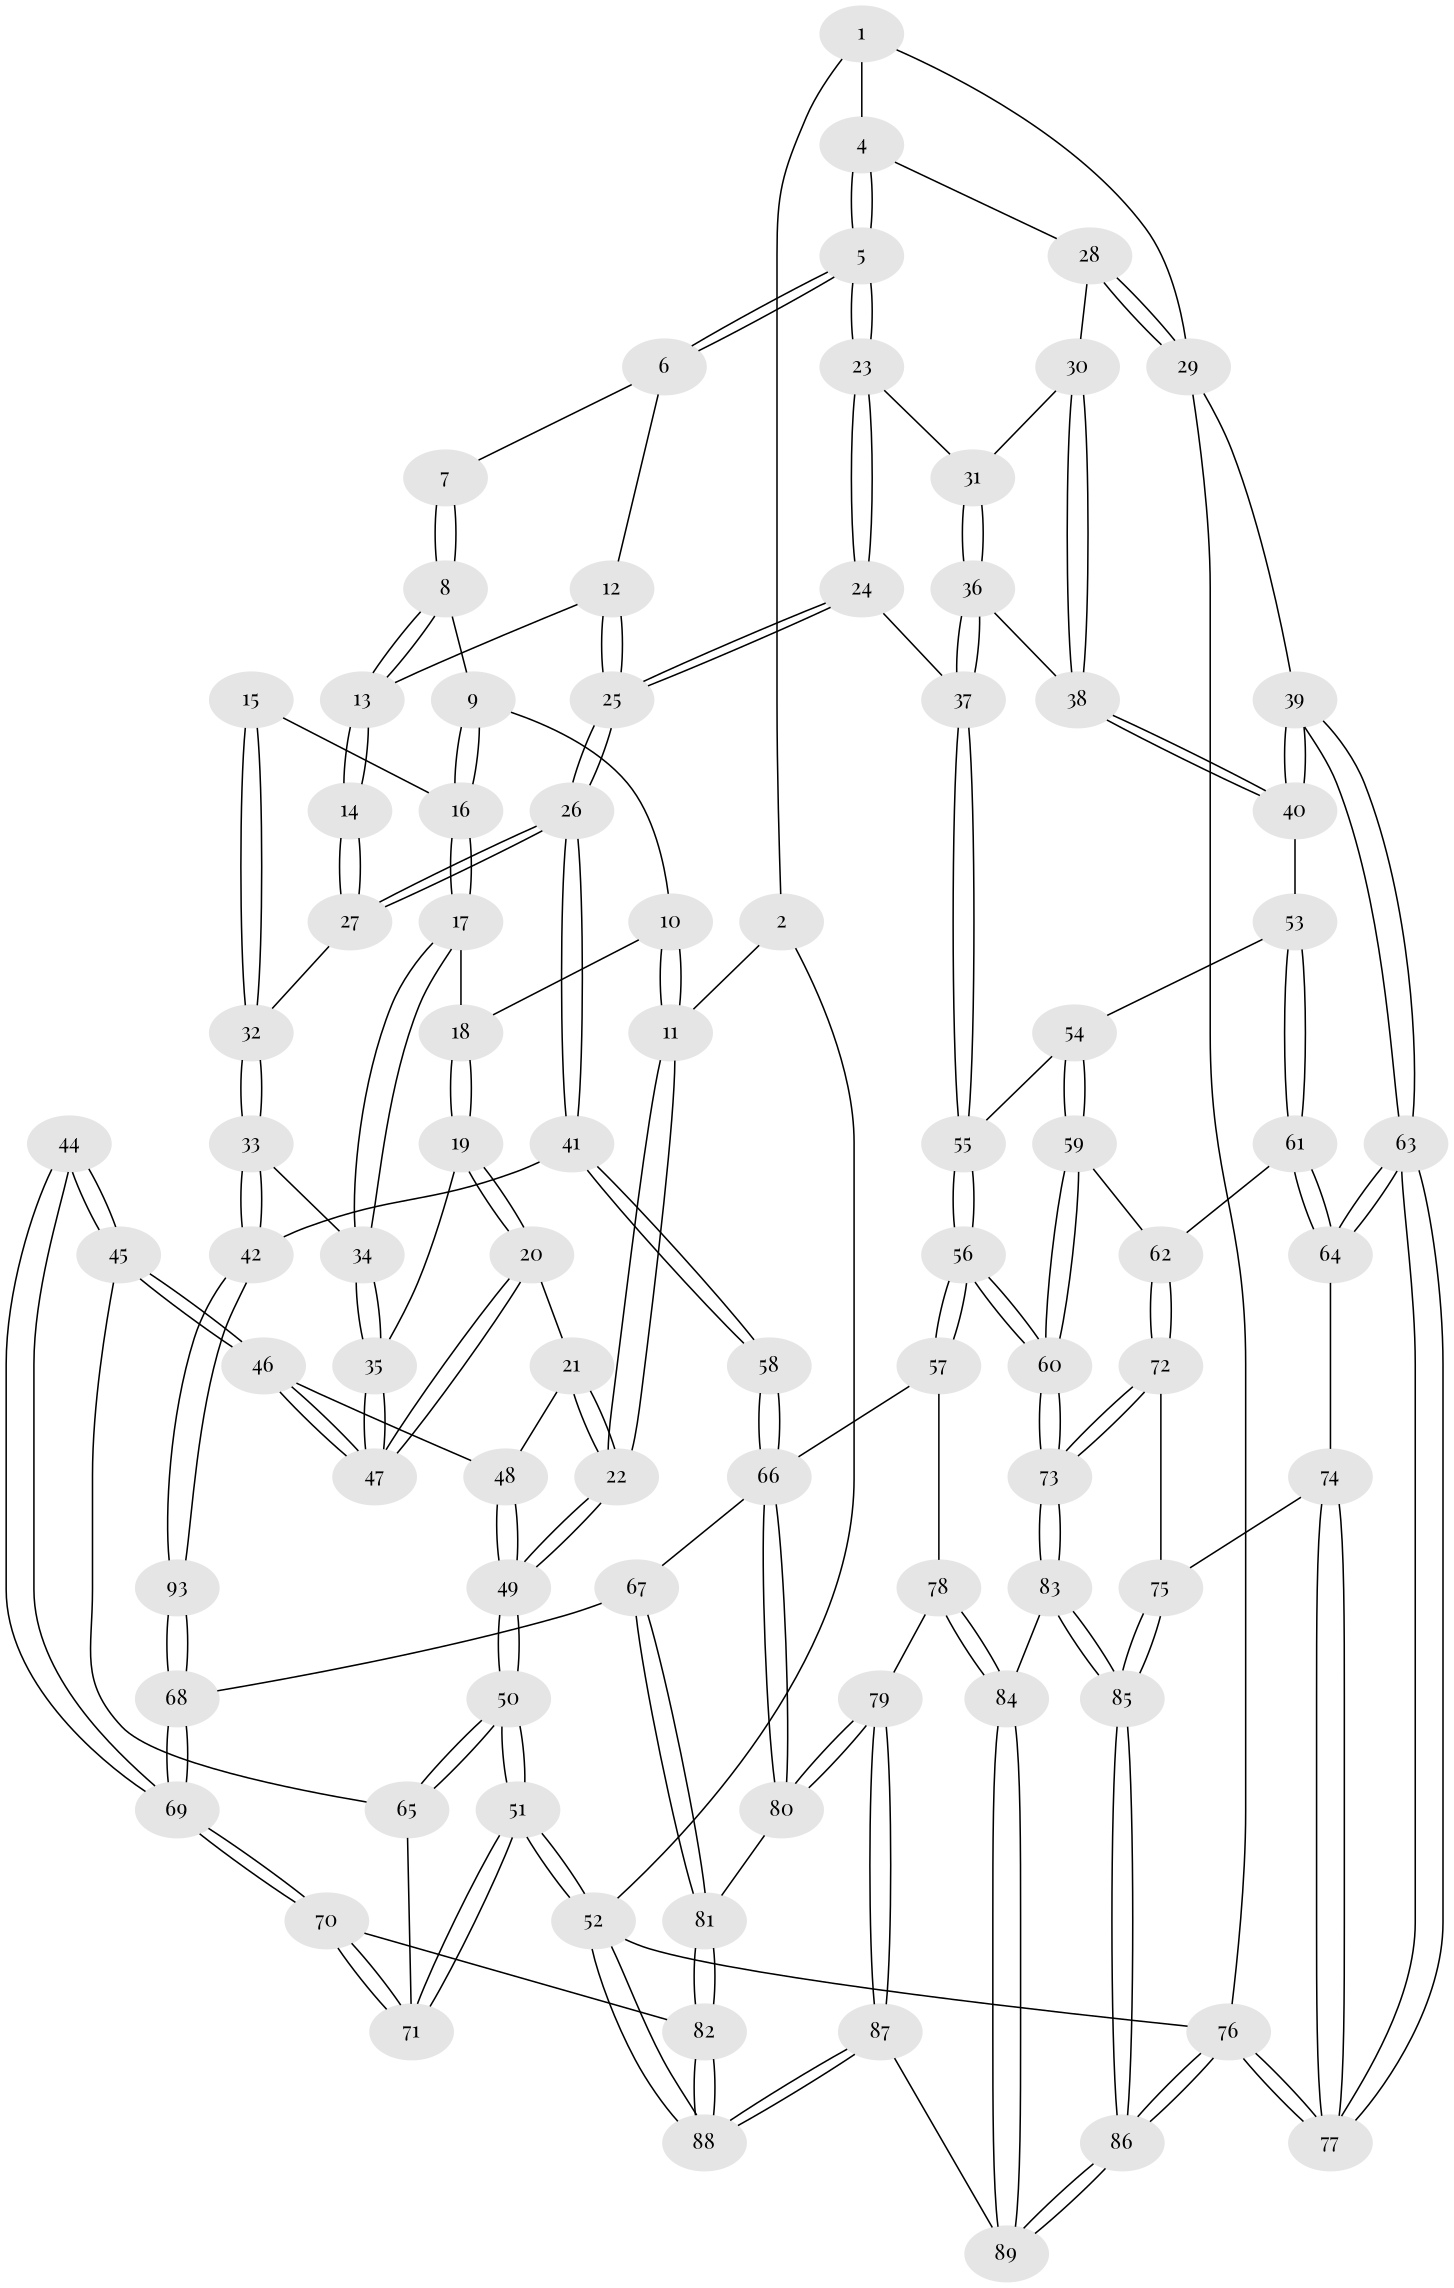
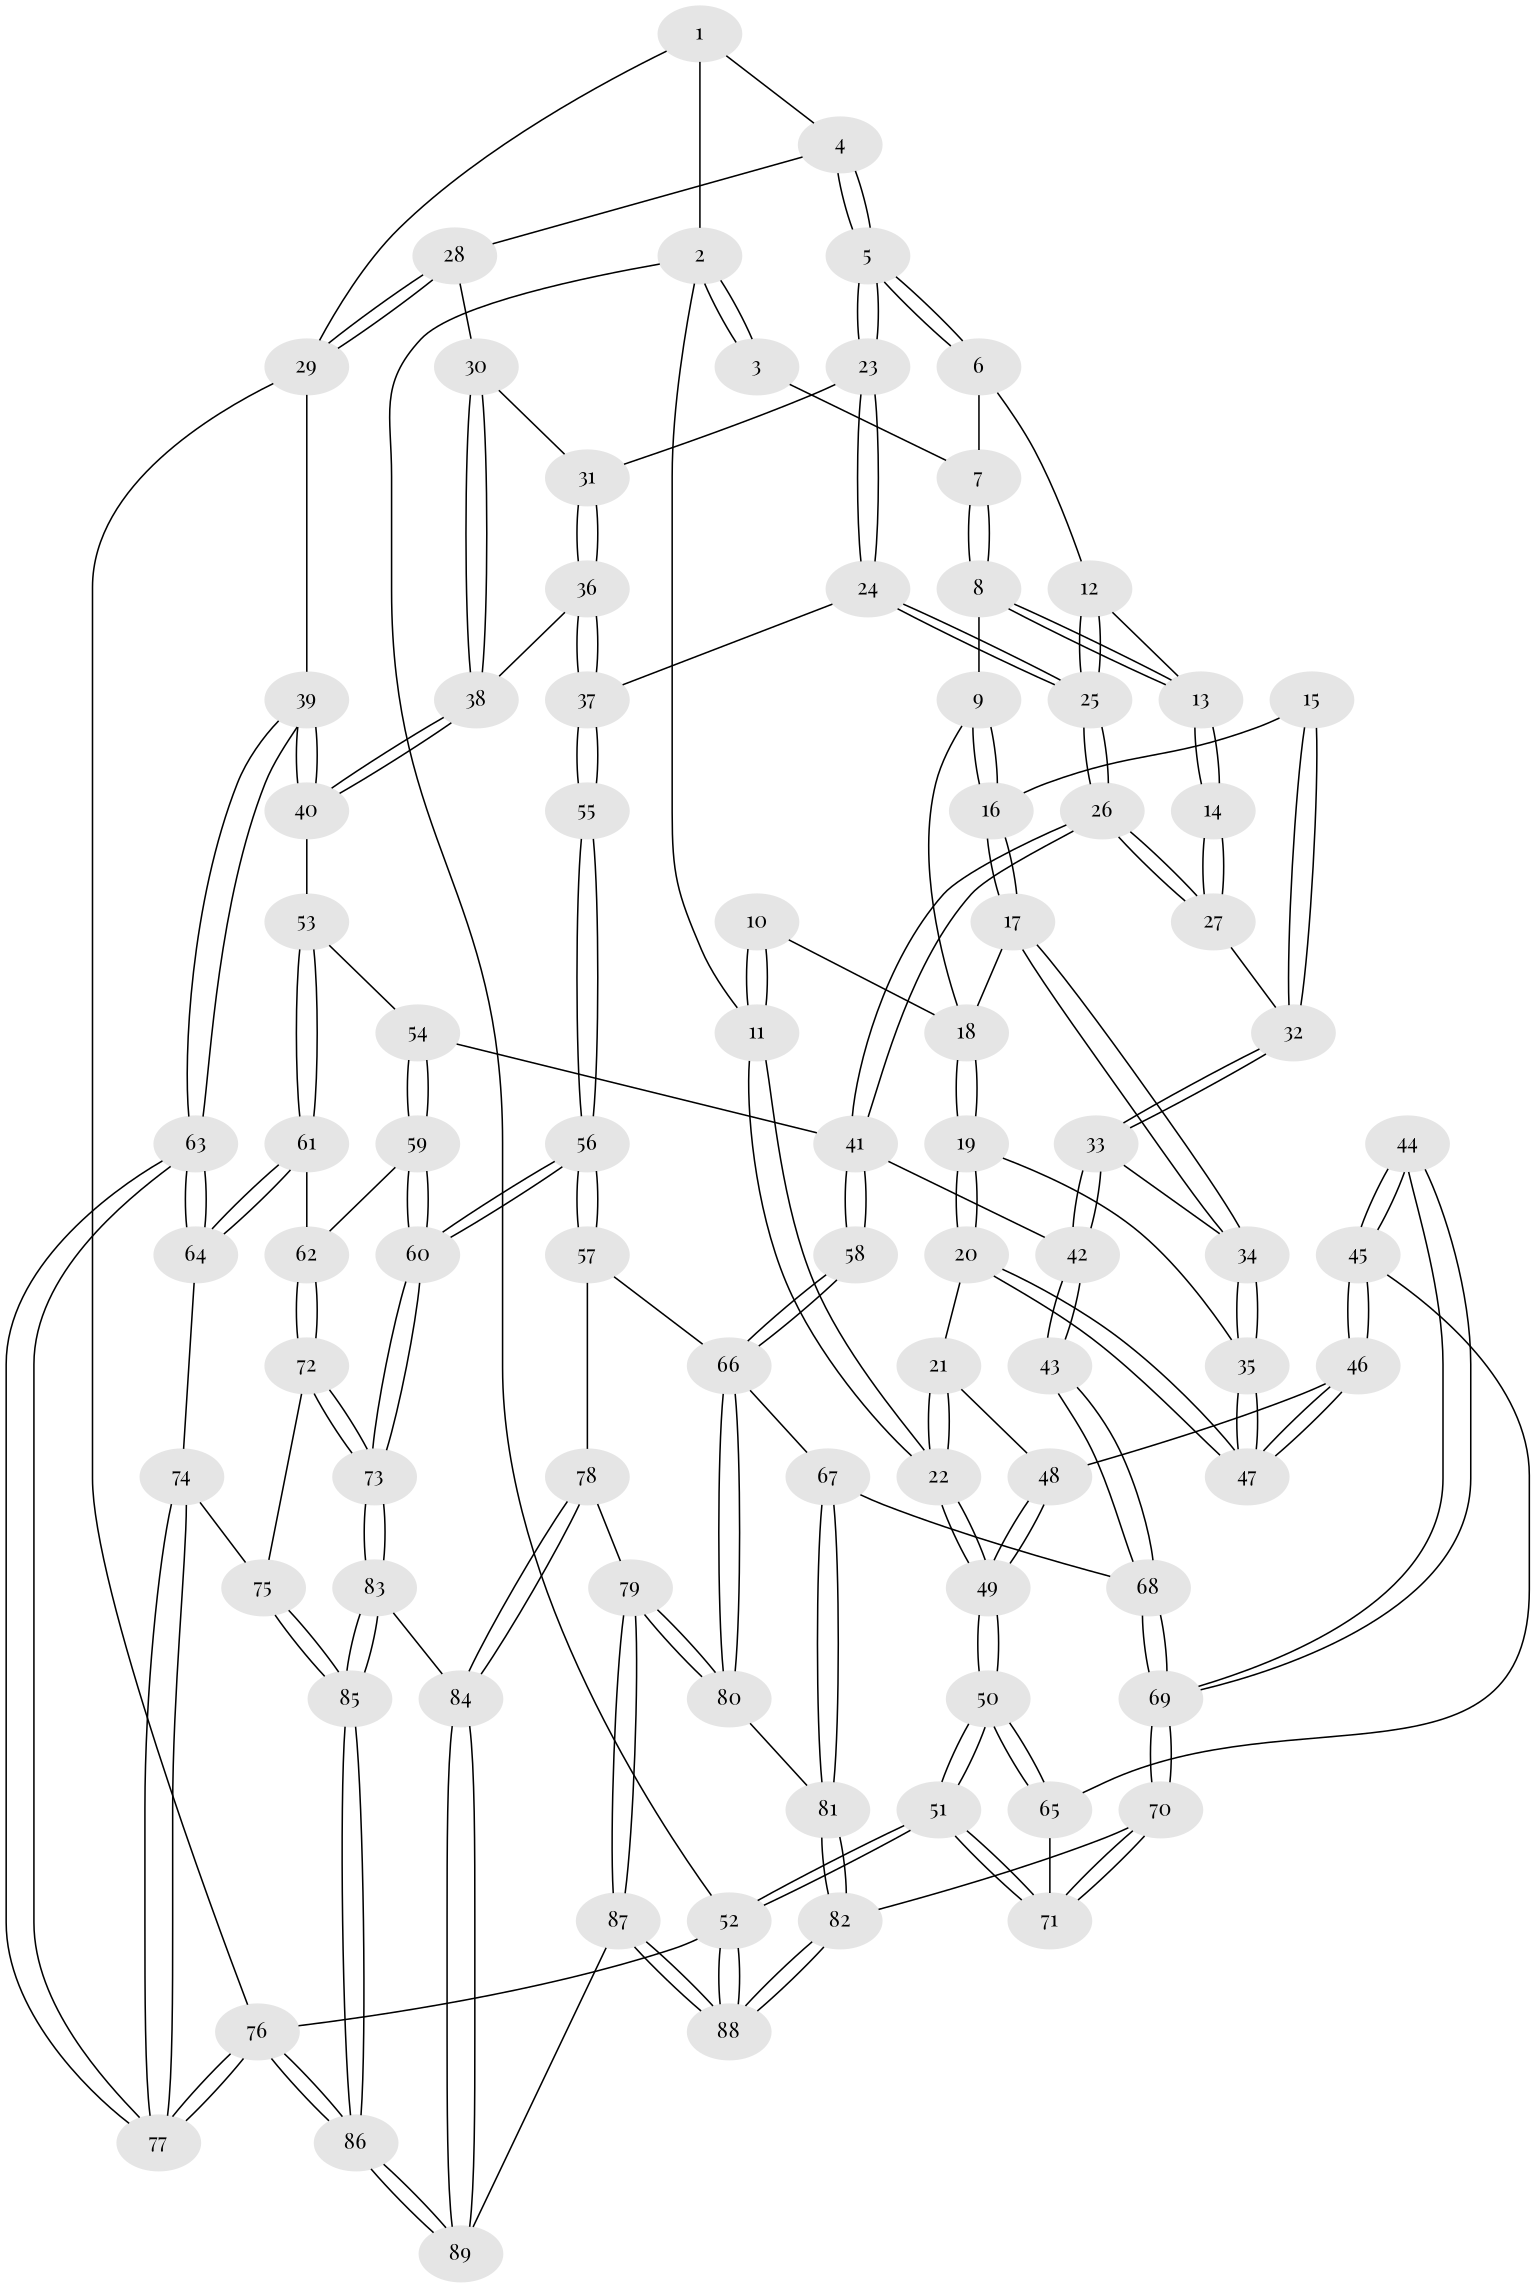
none -> (757, 367)
(621, 776) -> (929, 864)
(1019, 1088) -> (637, 1088)
(177, 1588) -> (1050, 1366)
